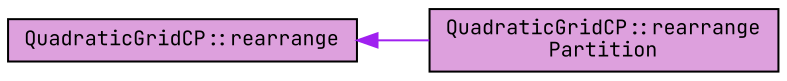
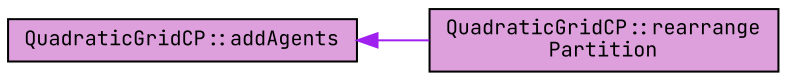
(183, 40) -> (183, 40)
